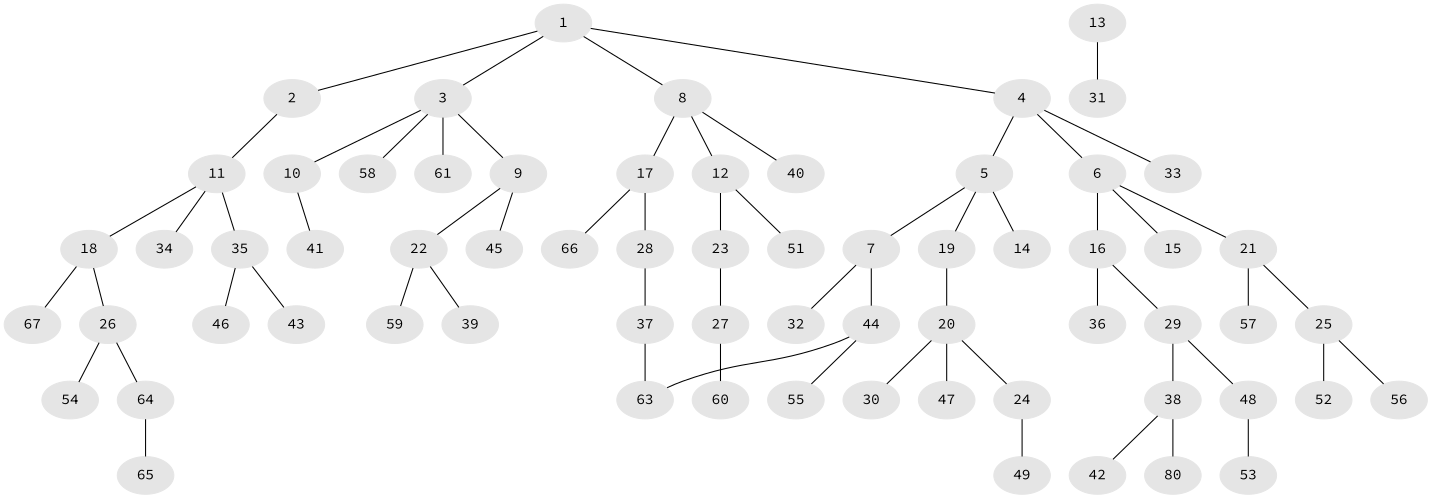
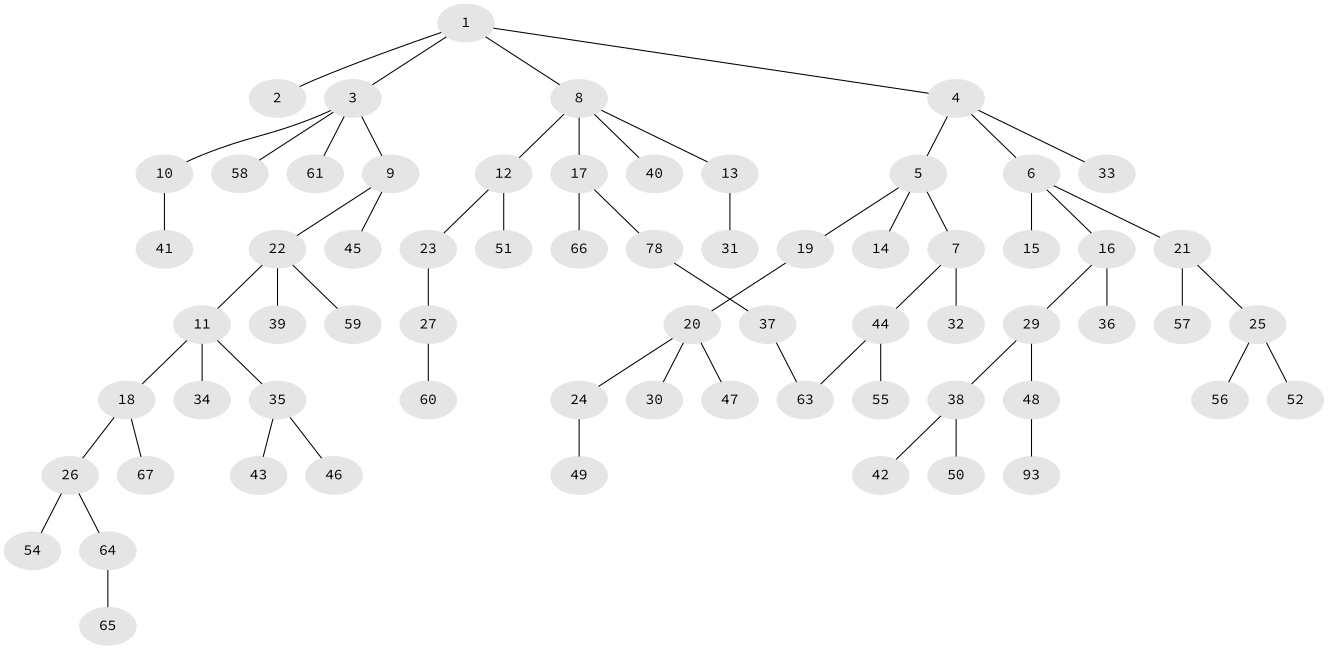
(255, 136) -> (240, 287)
none -> (654, 136)
(645, 249) -> (655, 249)
(1173, 475) -> (956, 475)
(1248, 475) -> (1032, 475)
